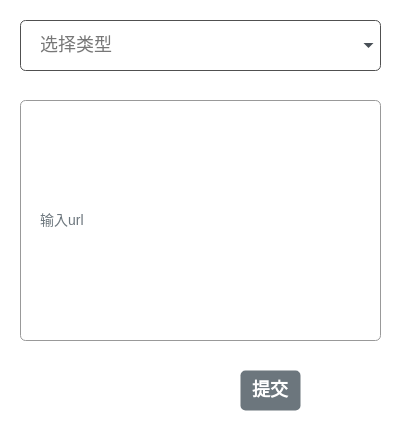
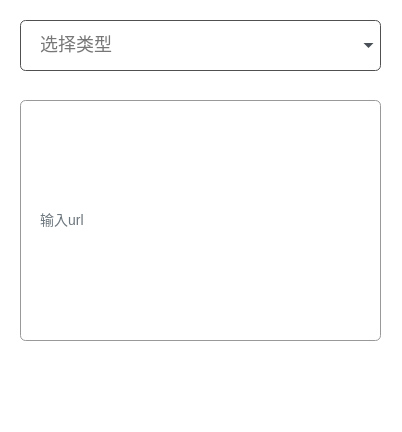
(271, 391) -> none
